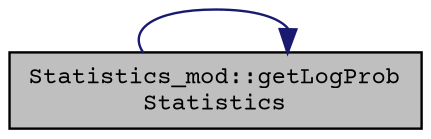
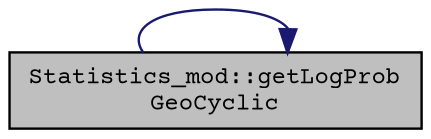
(216, 91) -> (216, 91)
